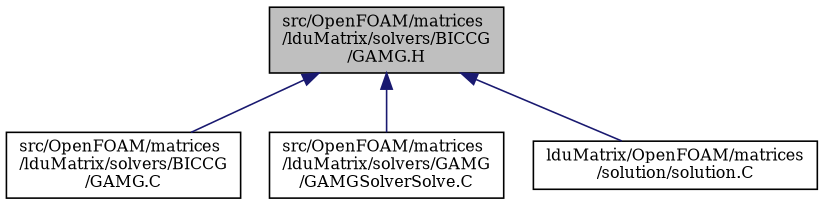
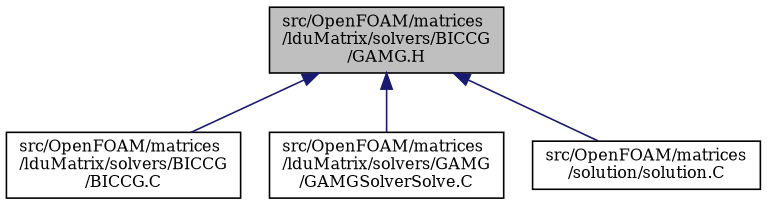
(124, 165) -> (124, 165)
(675, 165) -> (646, 165)
